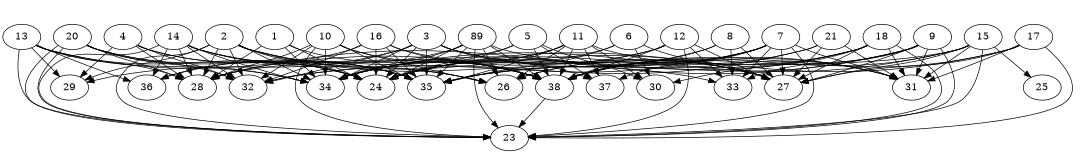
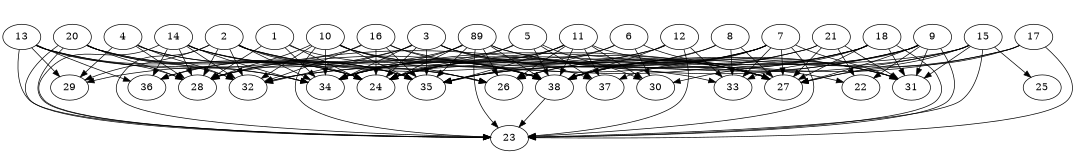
(713, 54) -> (551, 63)
(975, 63) -> none
none -> (861, 88)
